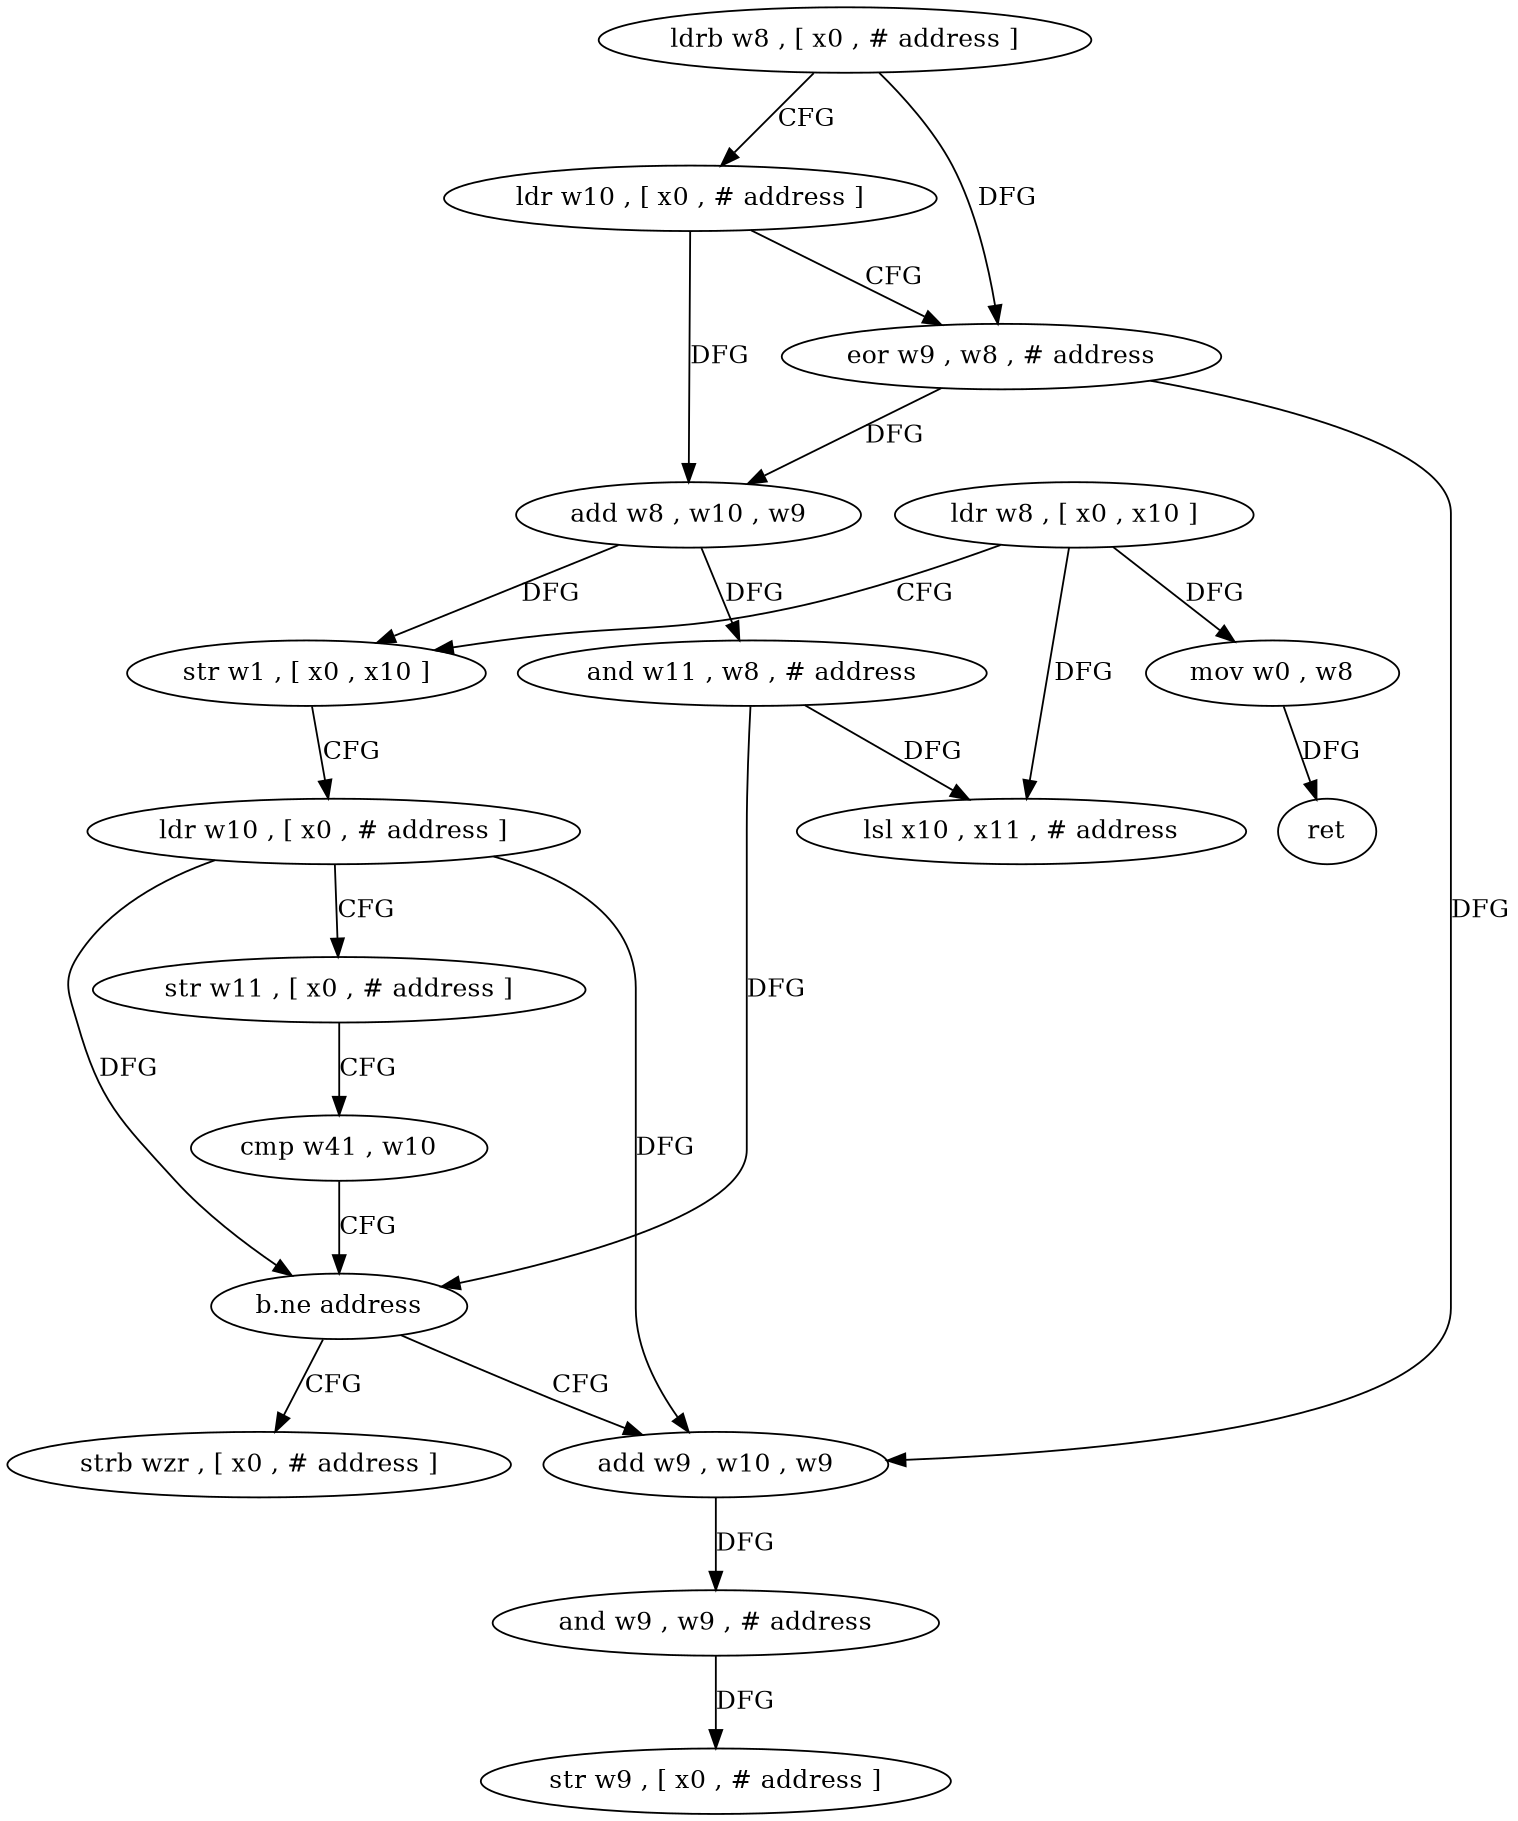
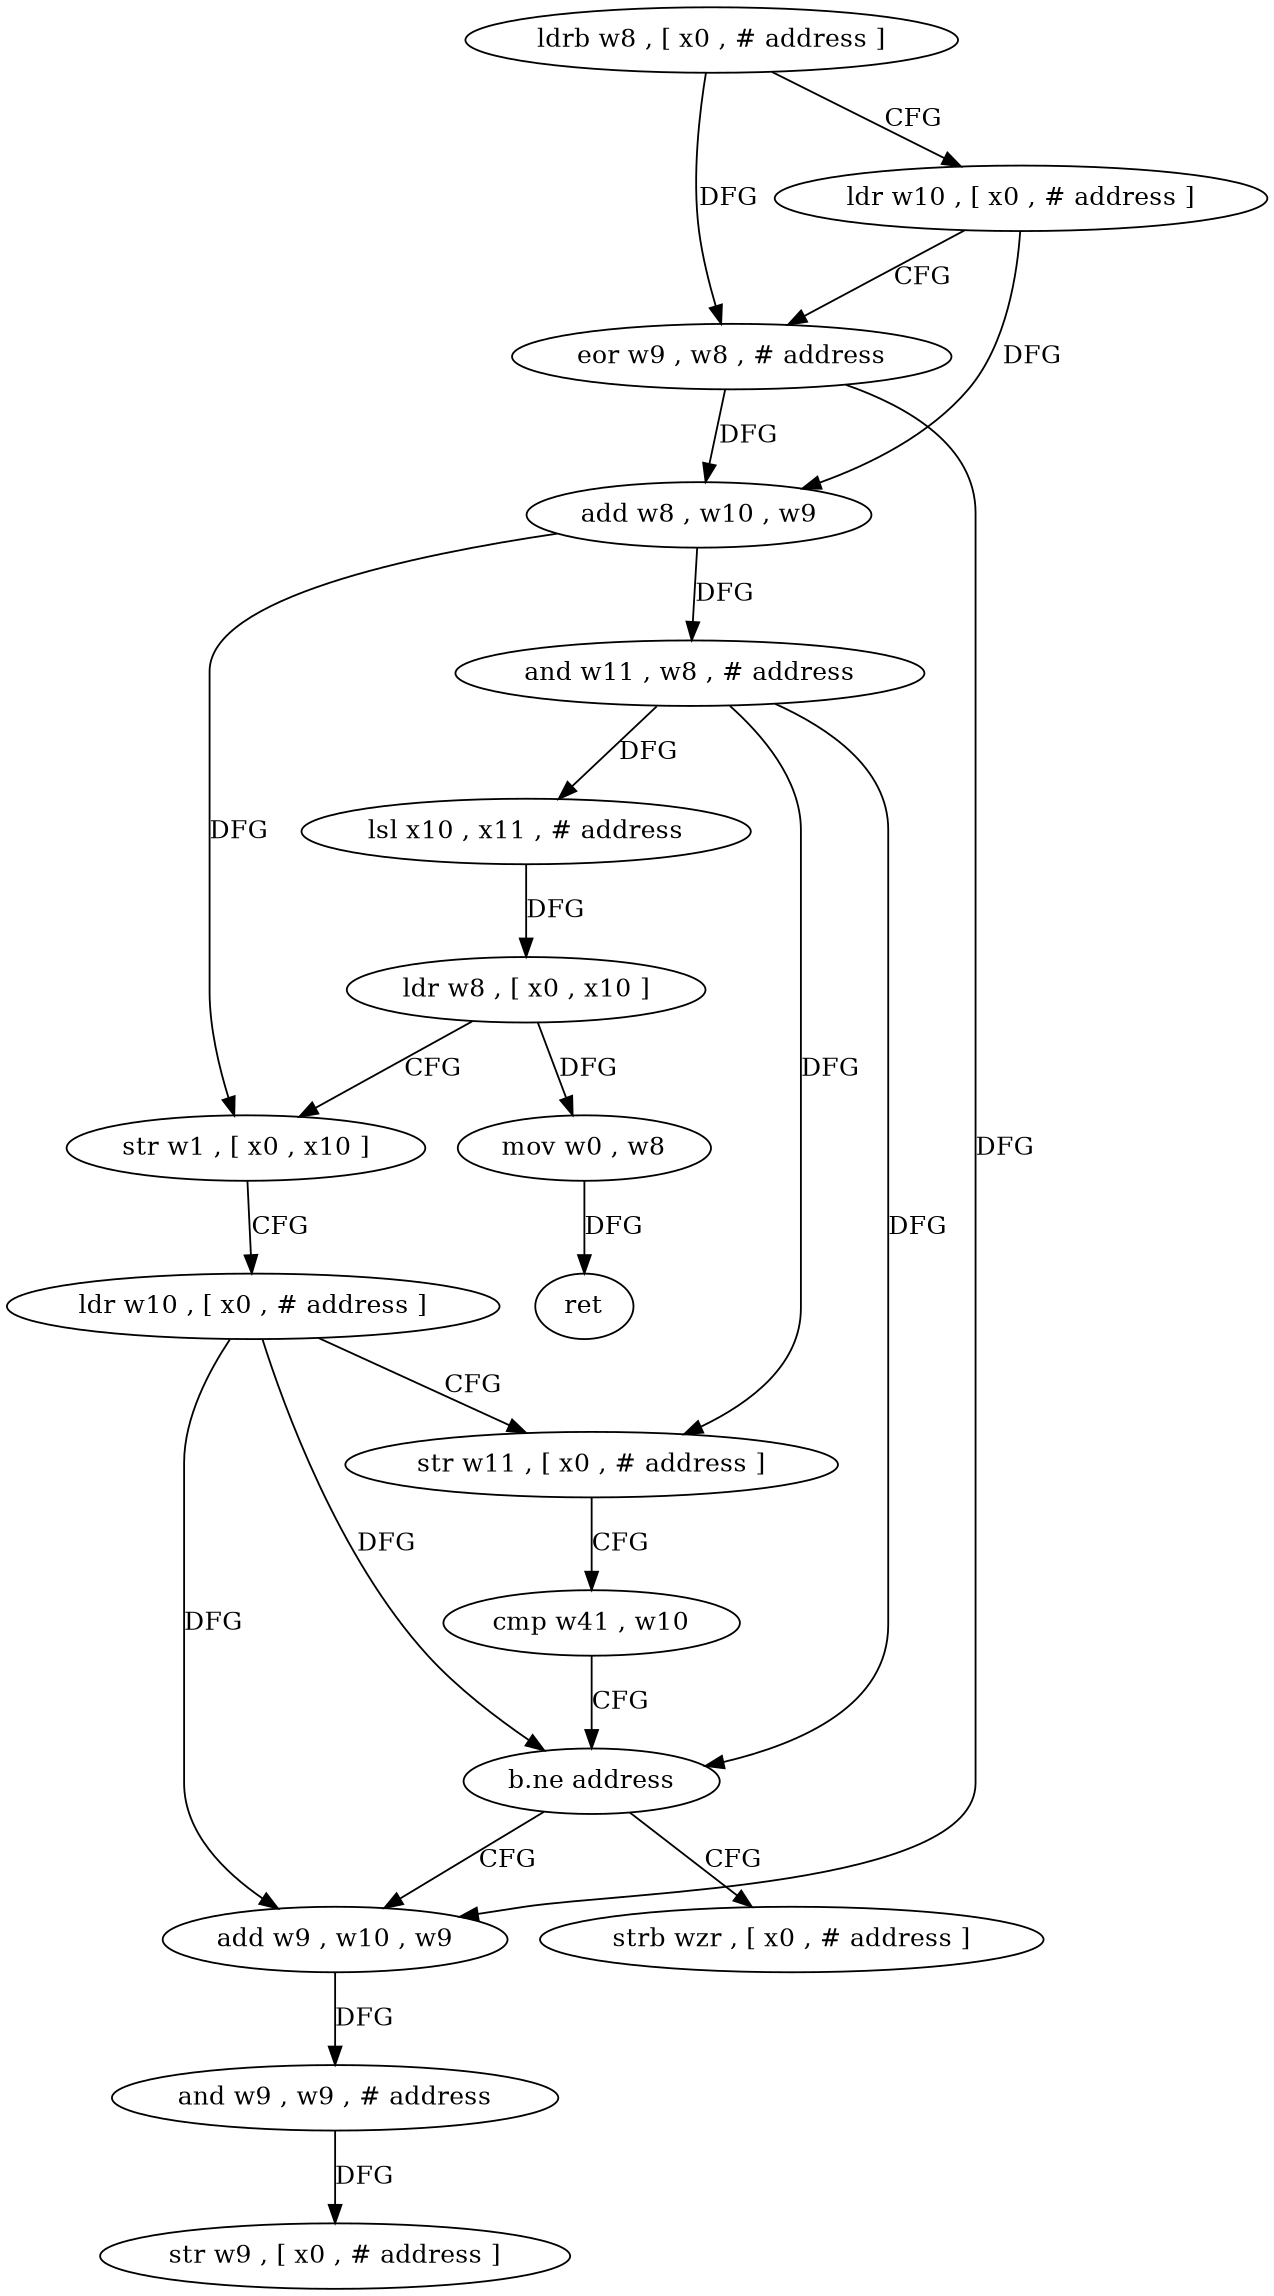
(1049, 664) -> (526, 901)
none -> (801, 1077)
